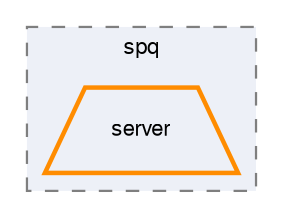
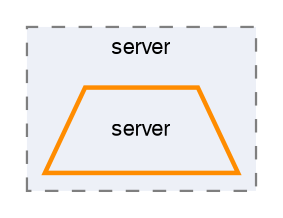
(141, 48) -> (141, 48)
